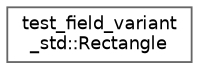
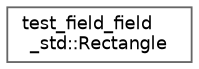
(99, 35) -> (99, 35)
